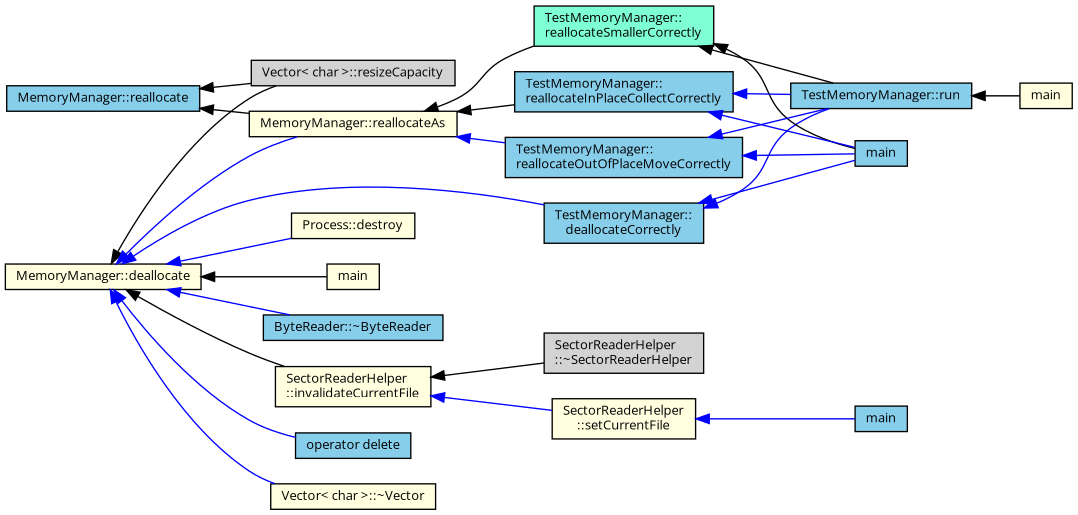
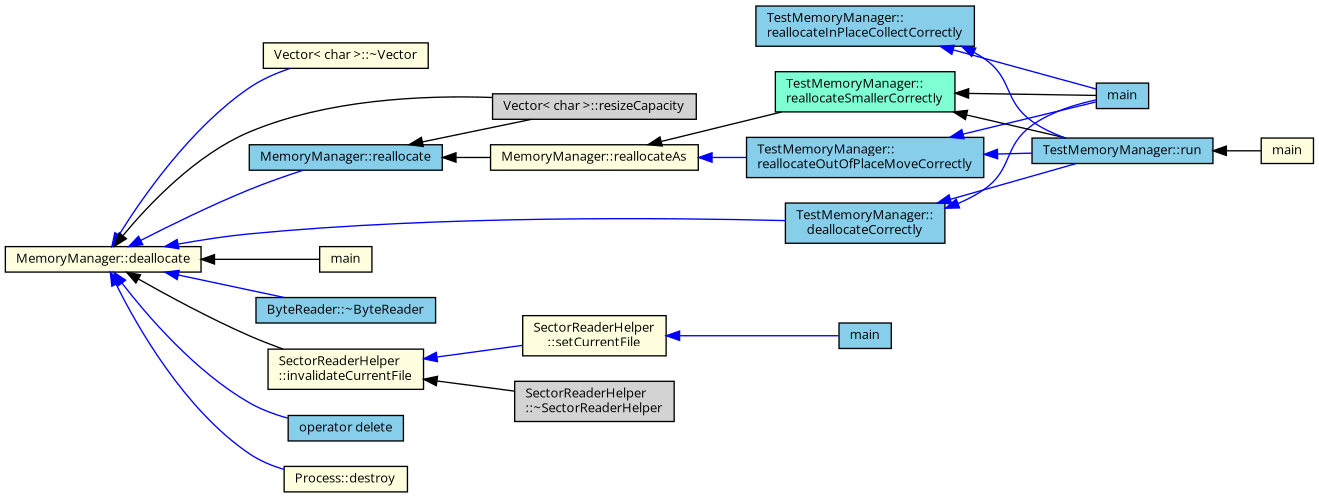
(493, 107) -> none
(205, 185) -> (220, 202)
